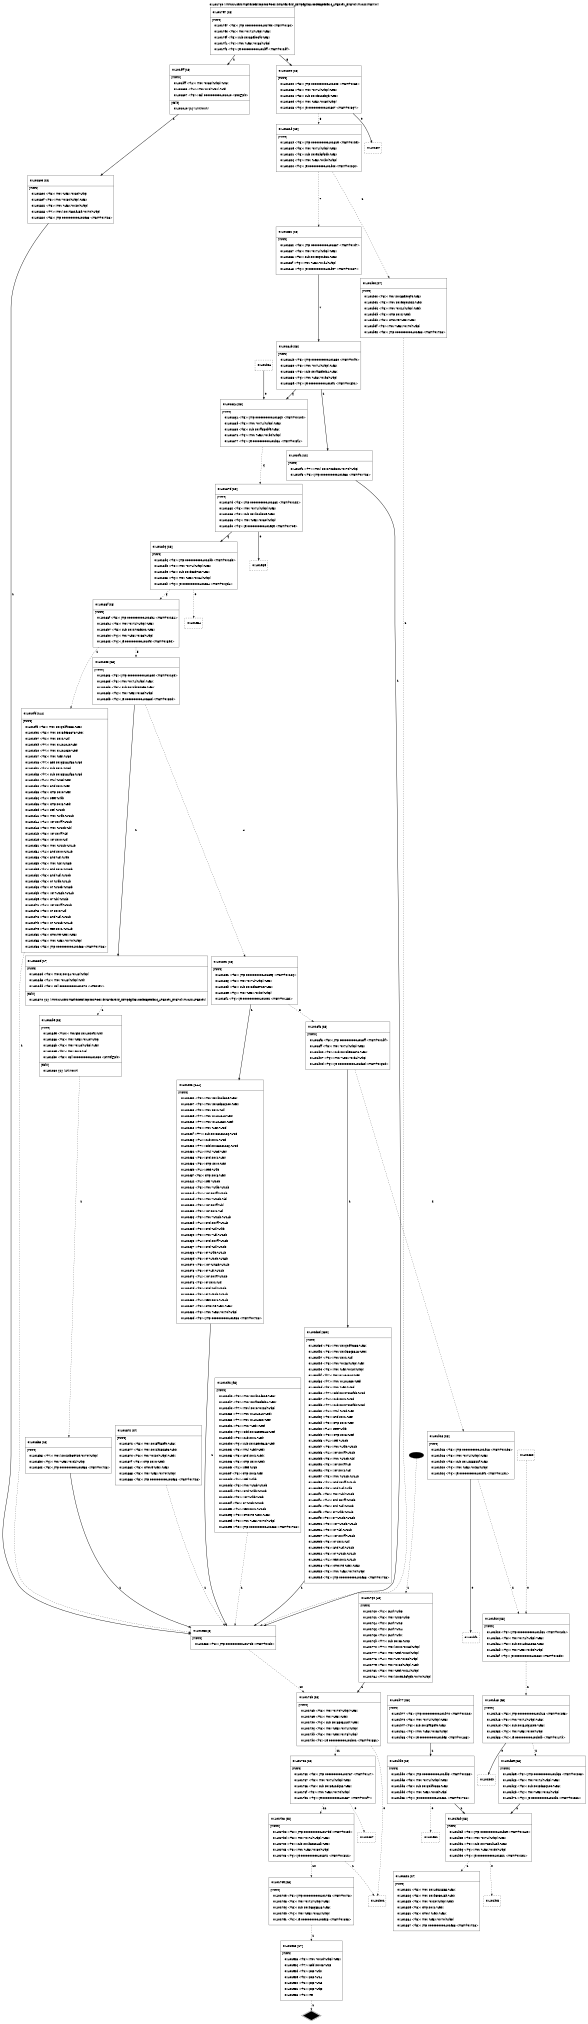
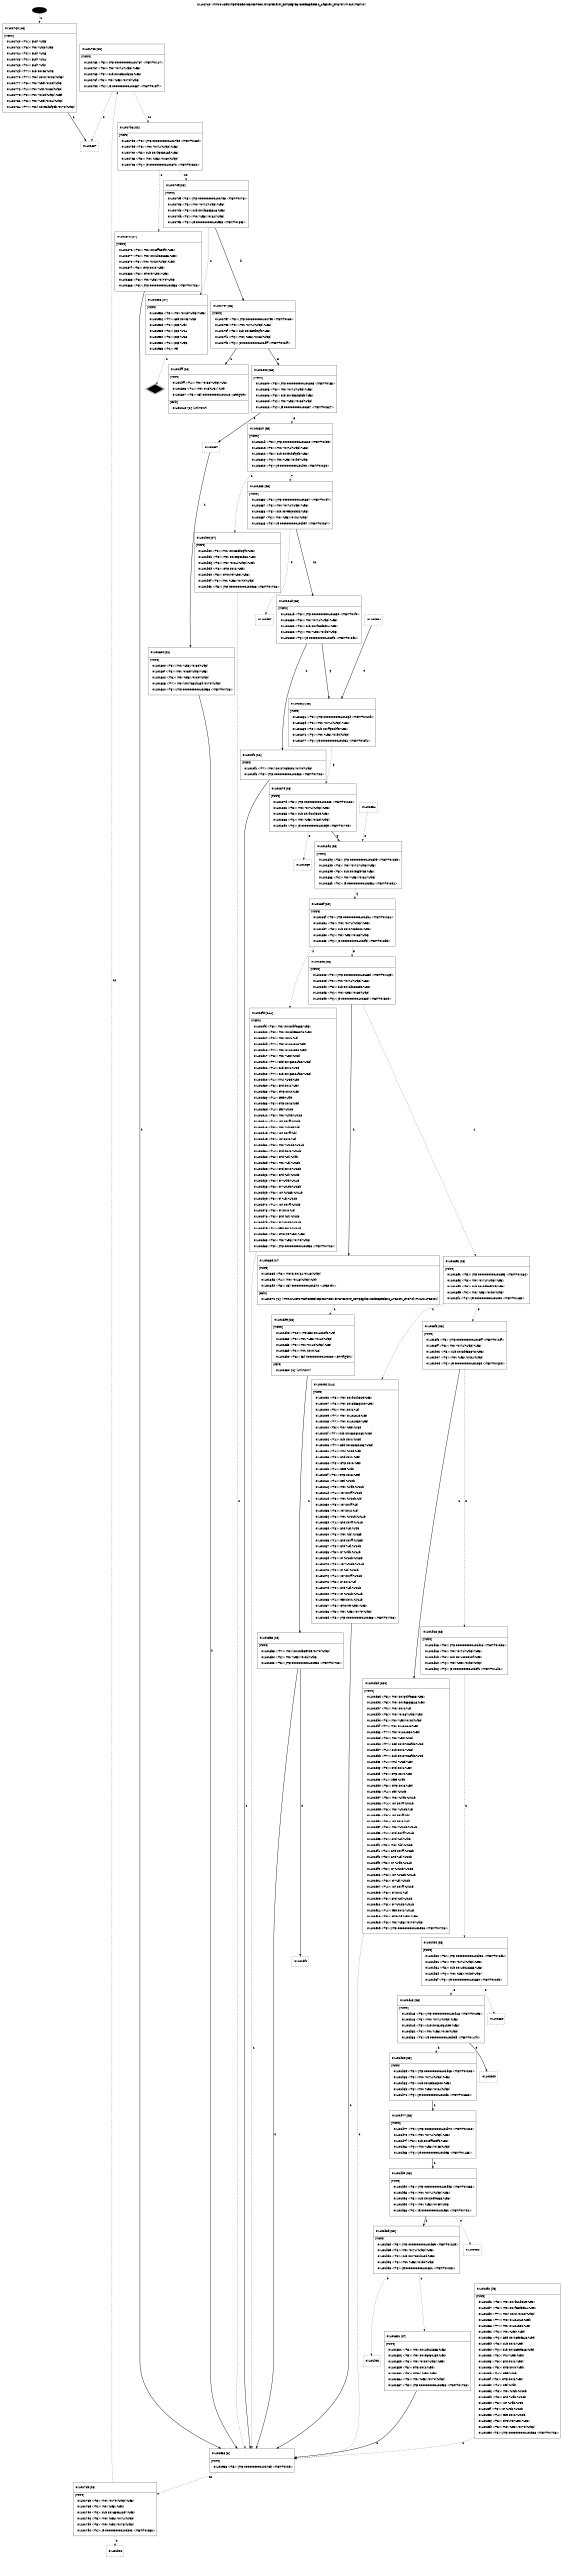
(140, 144) -> (193, 548)
none -> (229, 264)
(320, 308) -> (314, 563)
(259, 545) -> (306, 845)
(194, 603) -> (365, 826)
none -> (264, 620)
(245, 1041) -> (406, 1334)
(74, 1256) -> (300, 1503)
(526, 1536) -> (488, 1998)
(471, 1555) -> (300, 1812)
(190, 1557) -> (140, 1388)
(282, 1605) -> (358, 2219)
(362, 1687) -> (76, 126)
(516, 1808) -> (433, 2105)
(360, 1877) -> (159, 200)
none -> (369, 2445)
